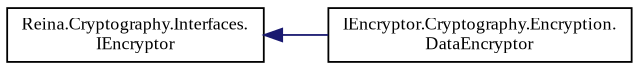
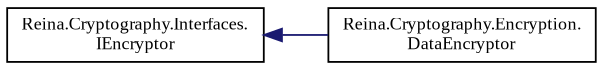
(480, 35) -> (462, 35)
